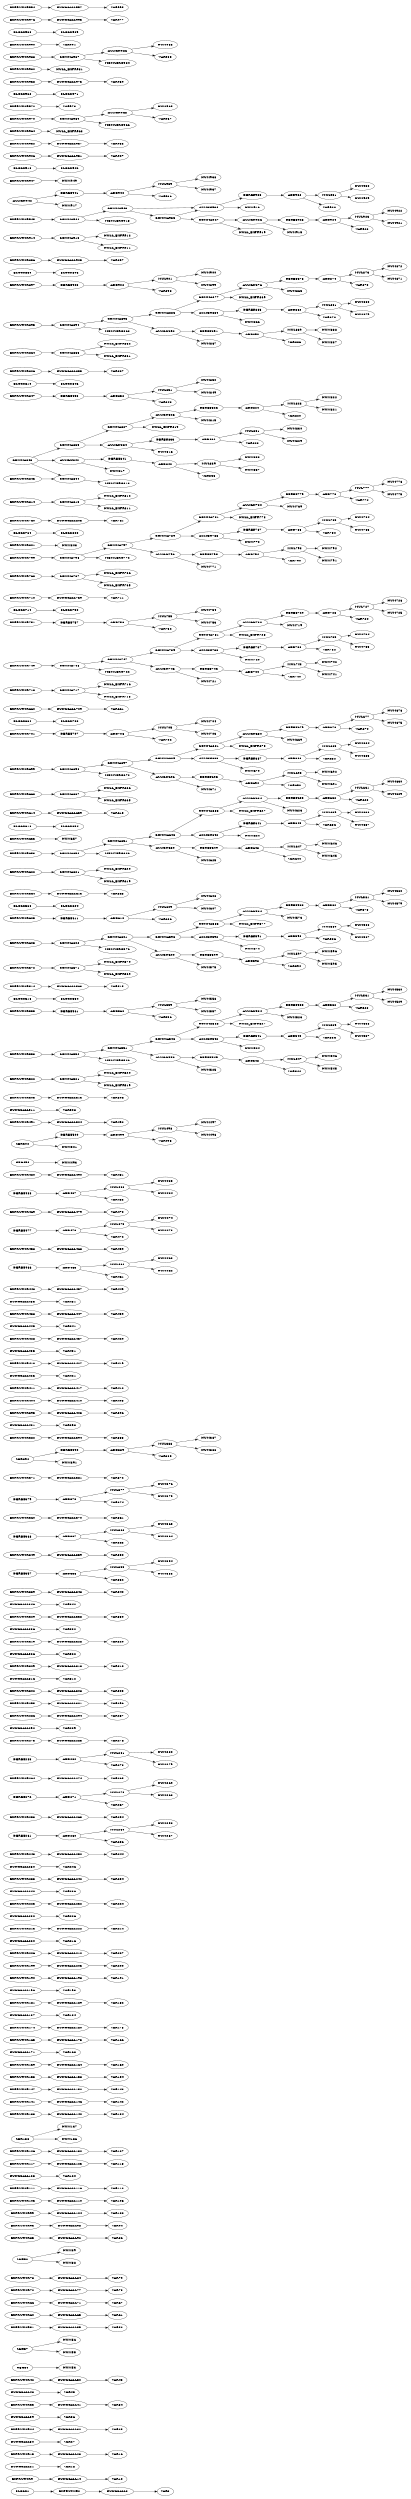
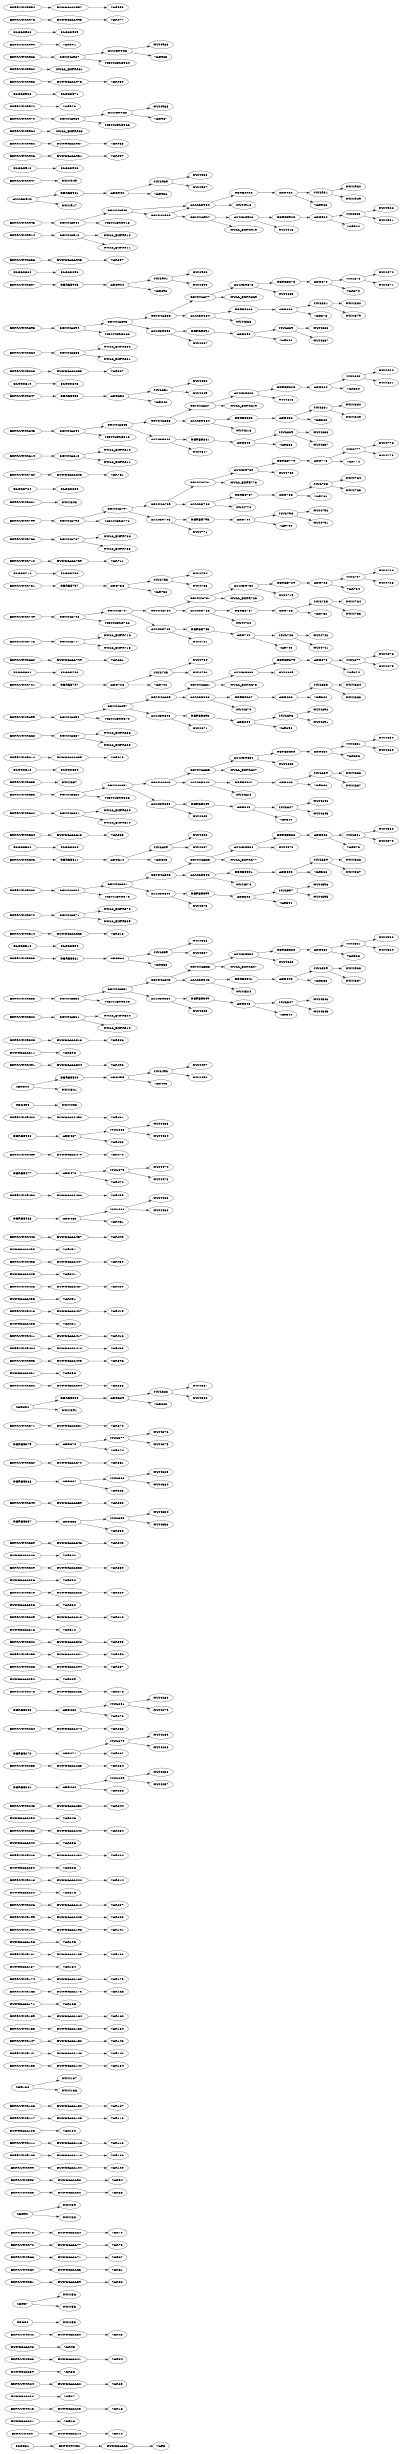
(45, 469) -> (92, 428)
